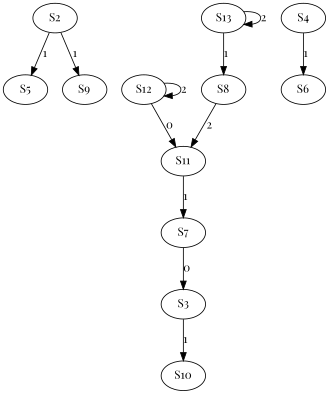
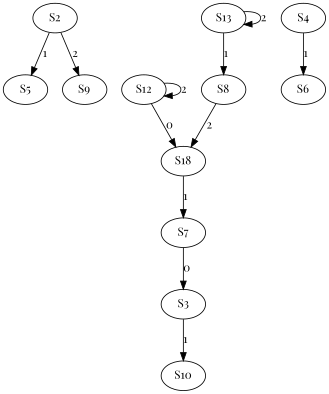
(75, 54) -> (75, 54)
(183, 161) -> (183, 161)
